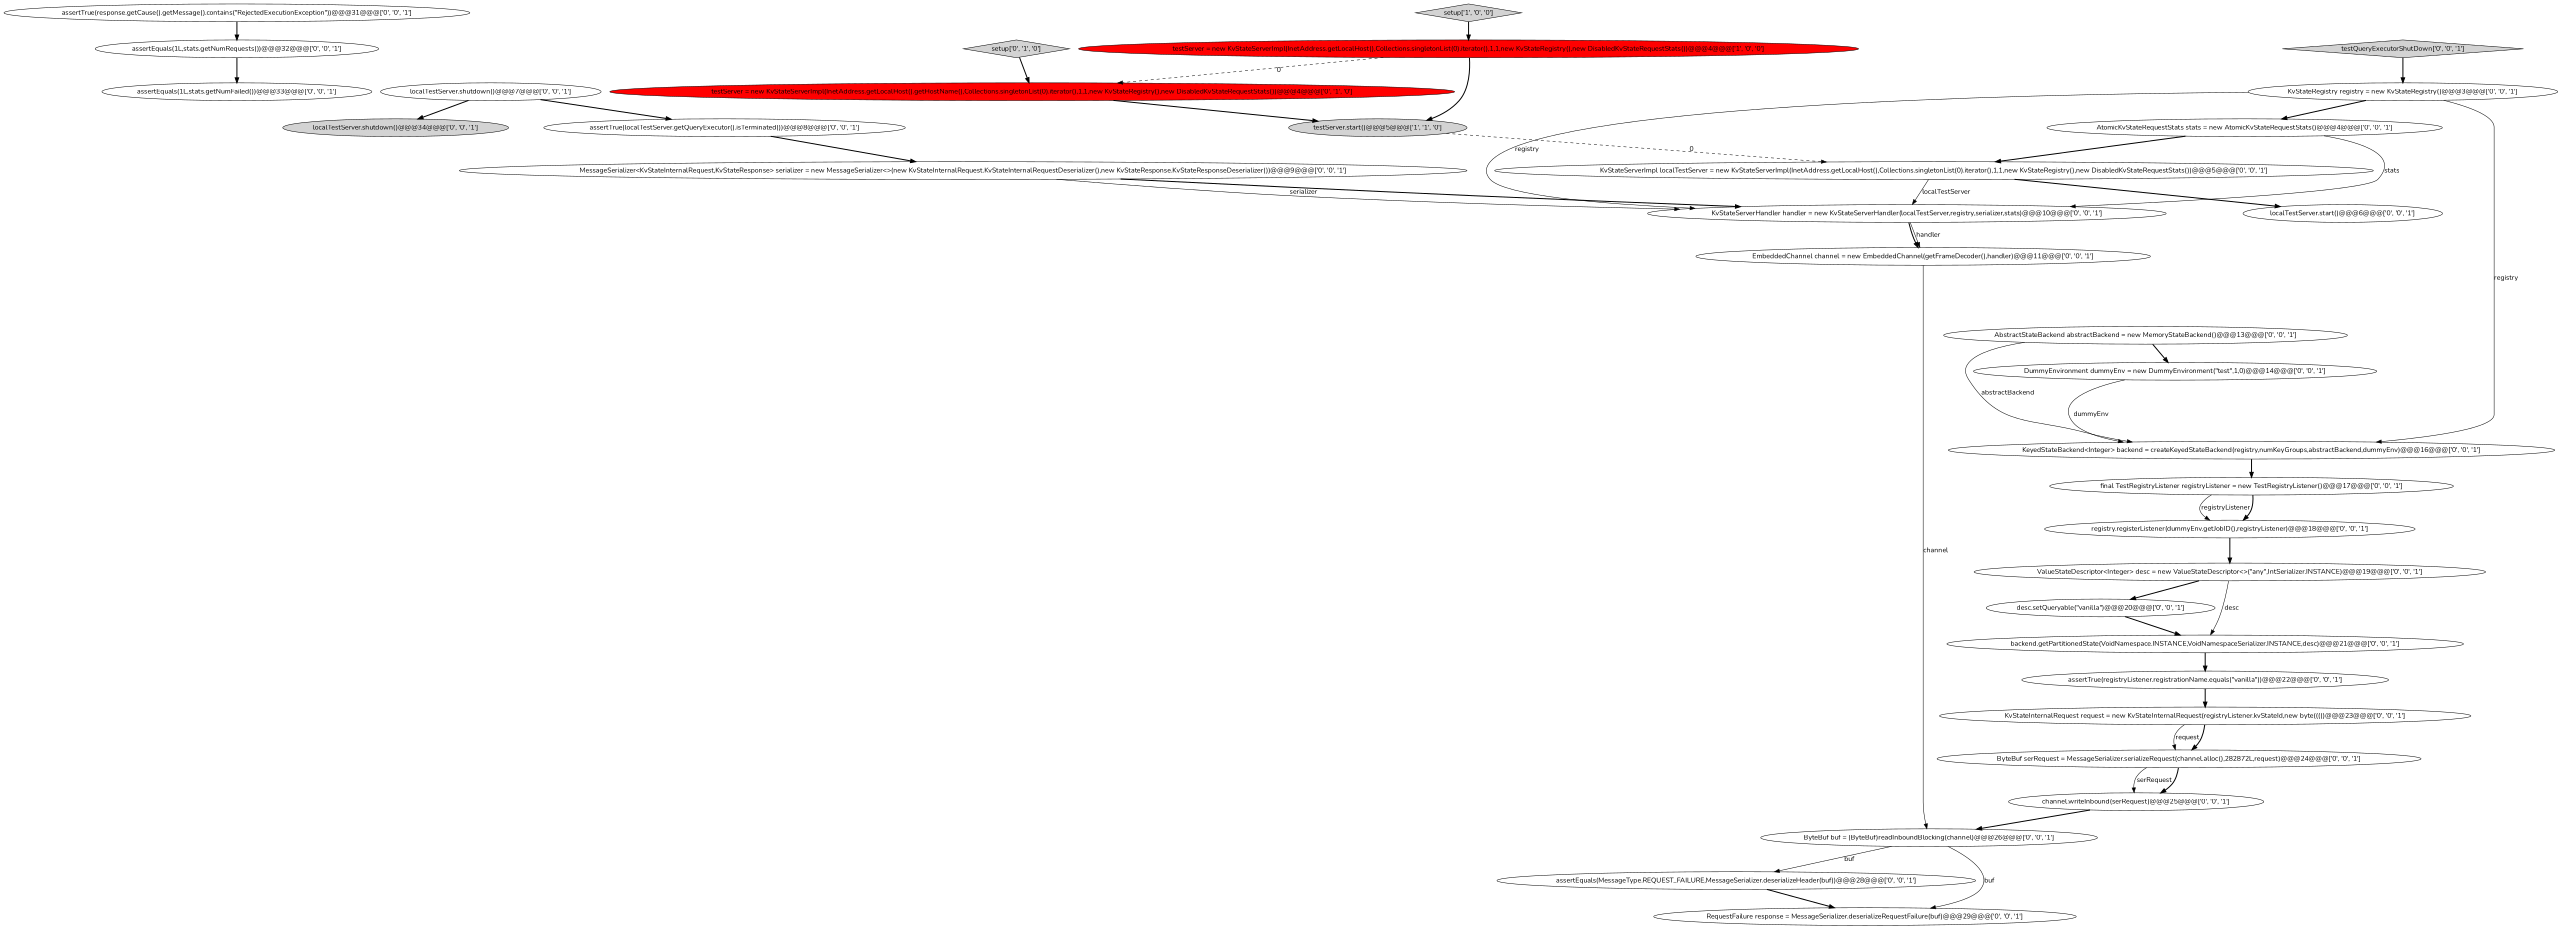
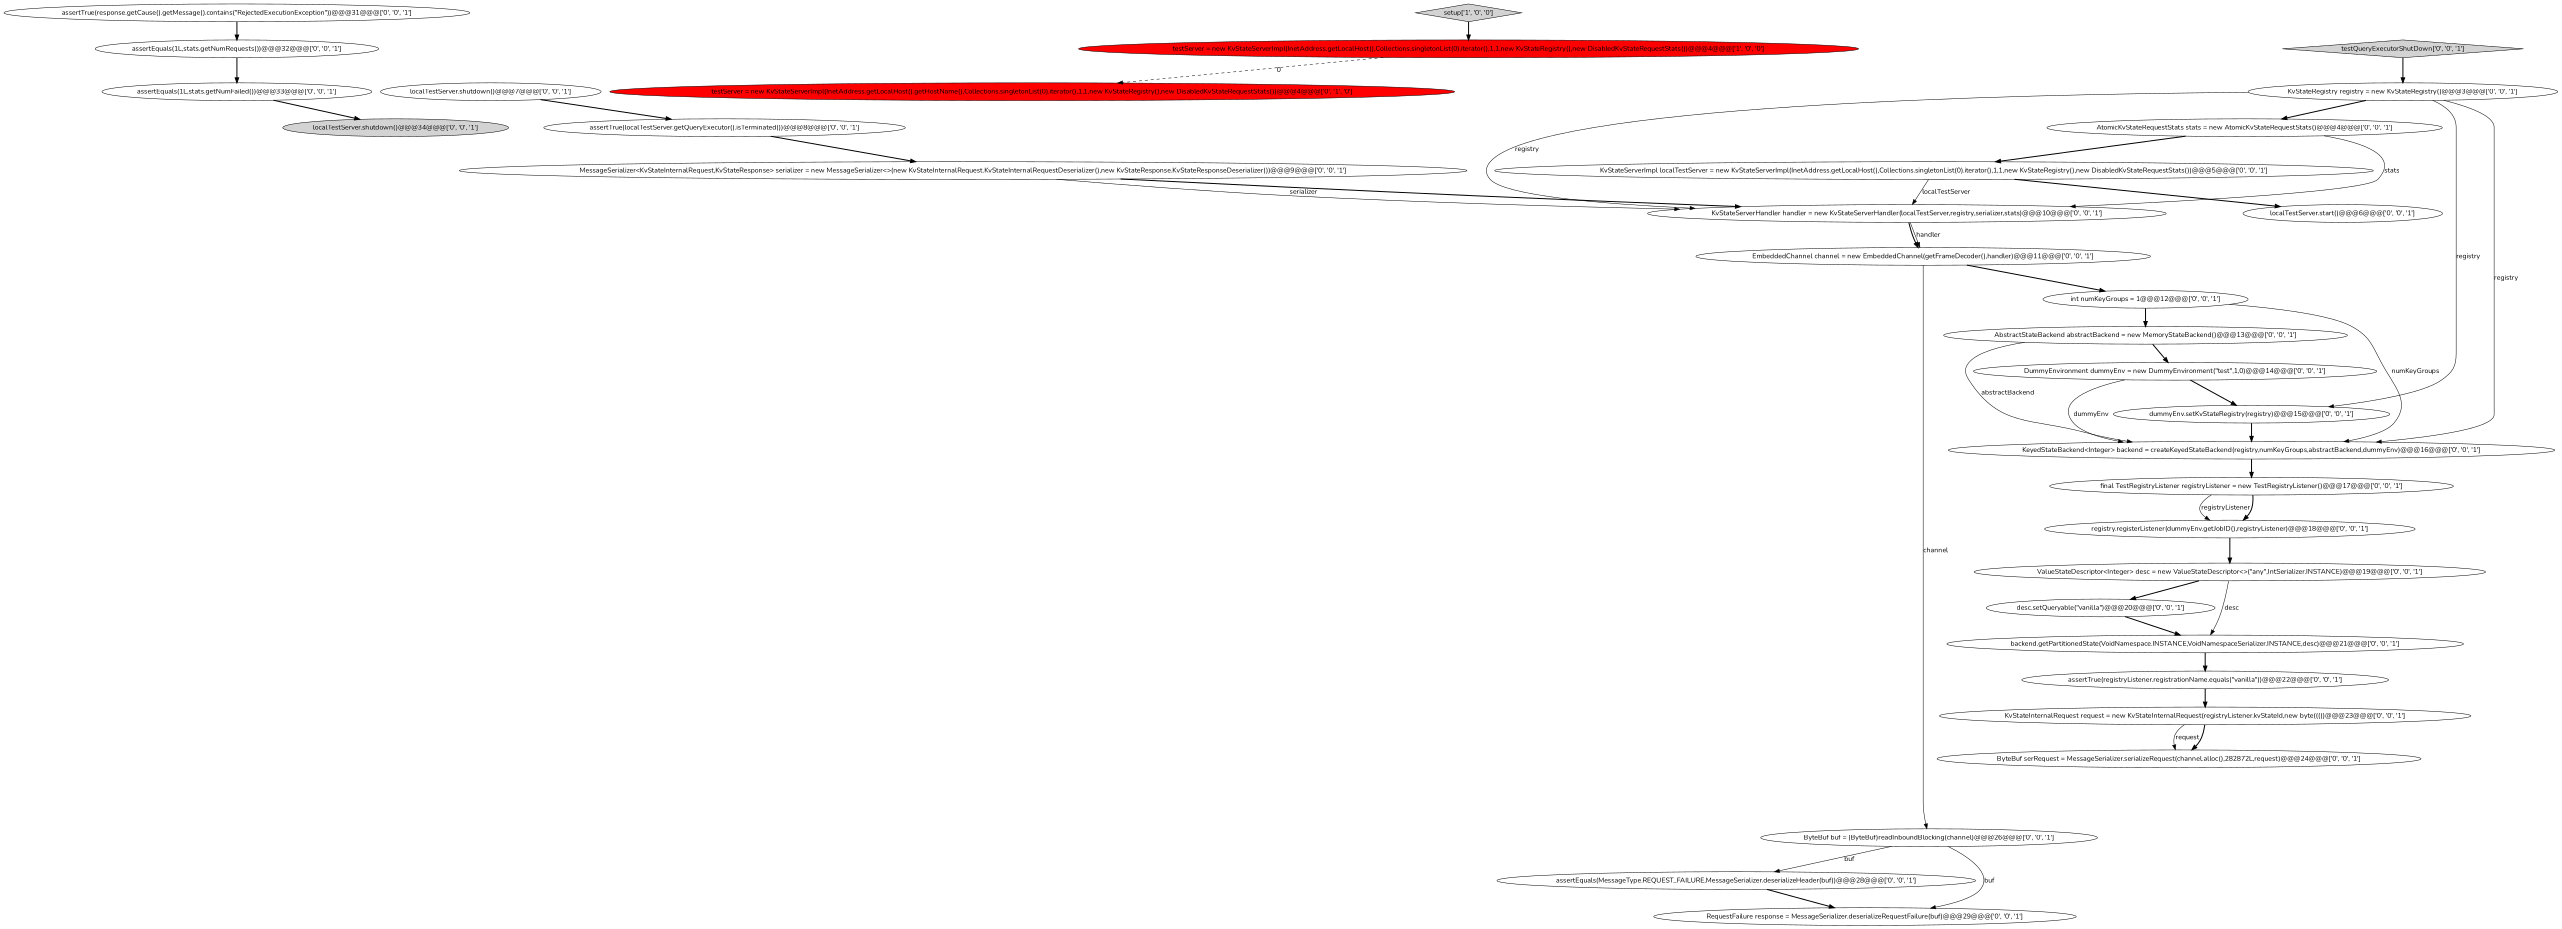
(1016, 49) -> none
(446, 109) -> (314, 109)
(1378, 128) -> none
none -> (2146, 299)
none -> (2252, 414)
(2136, 802) -> none
